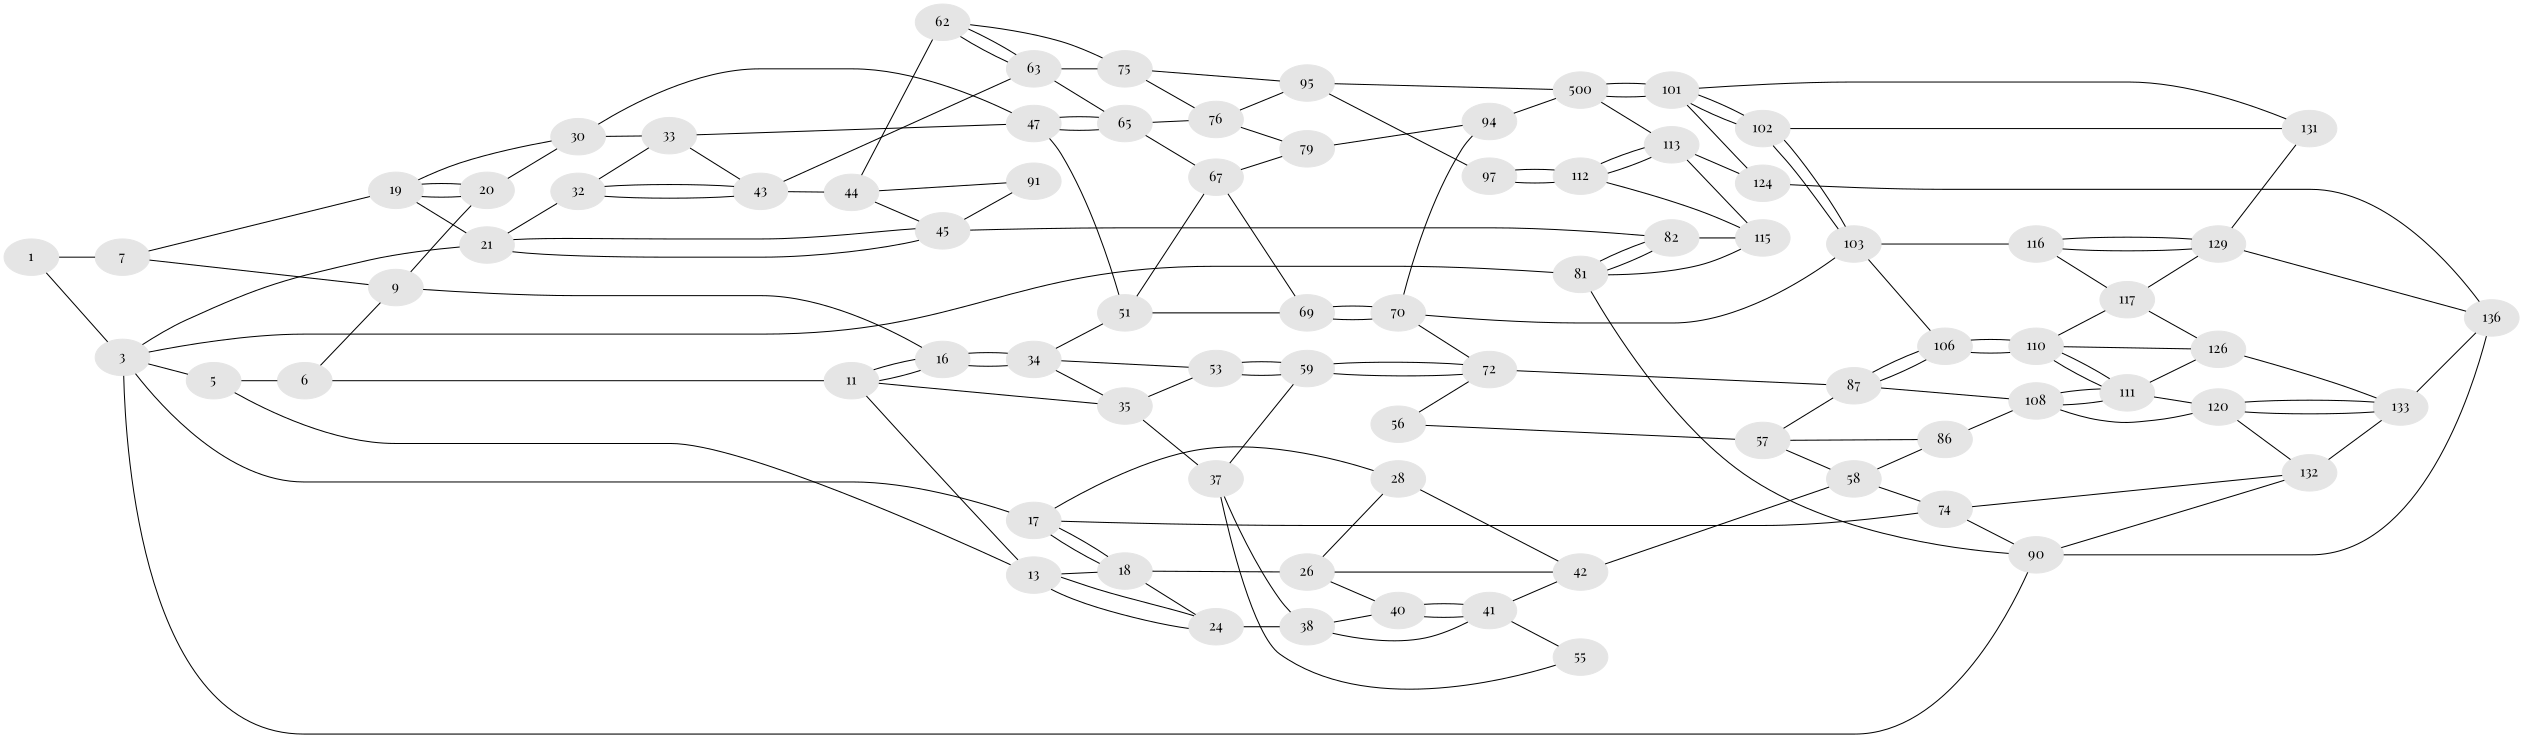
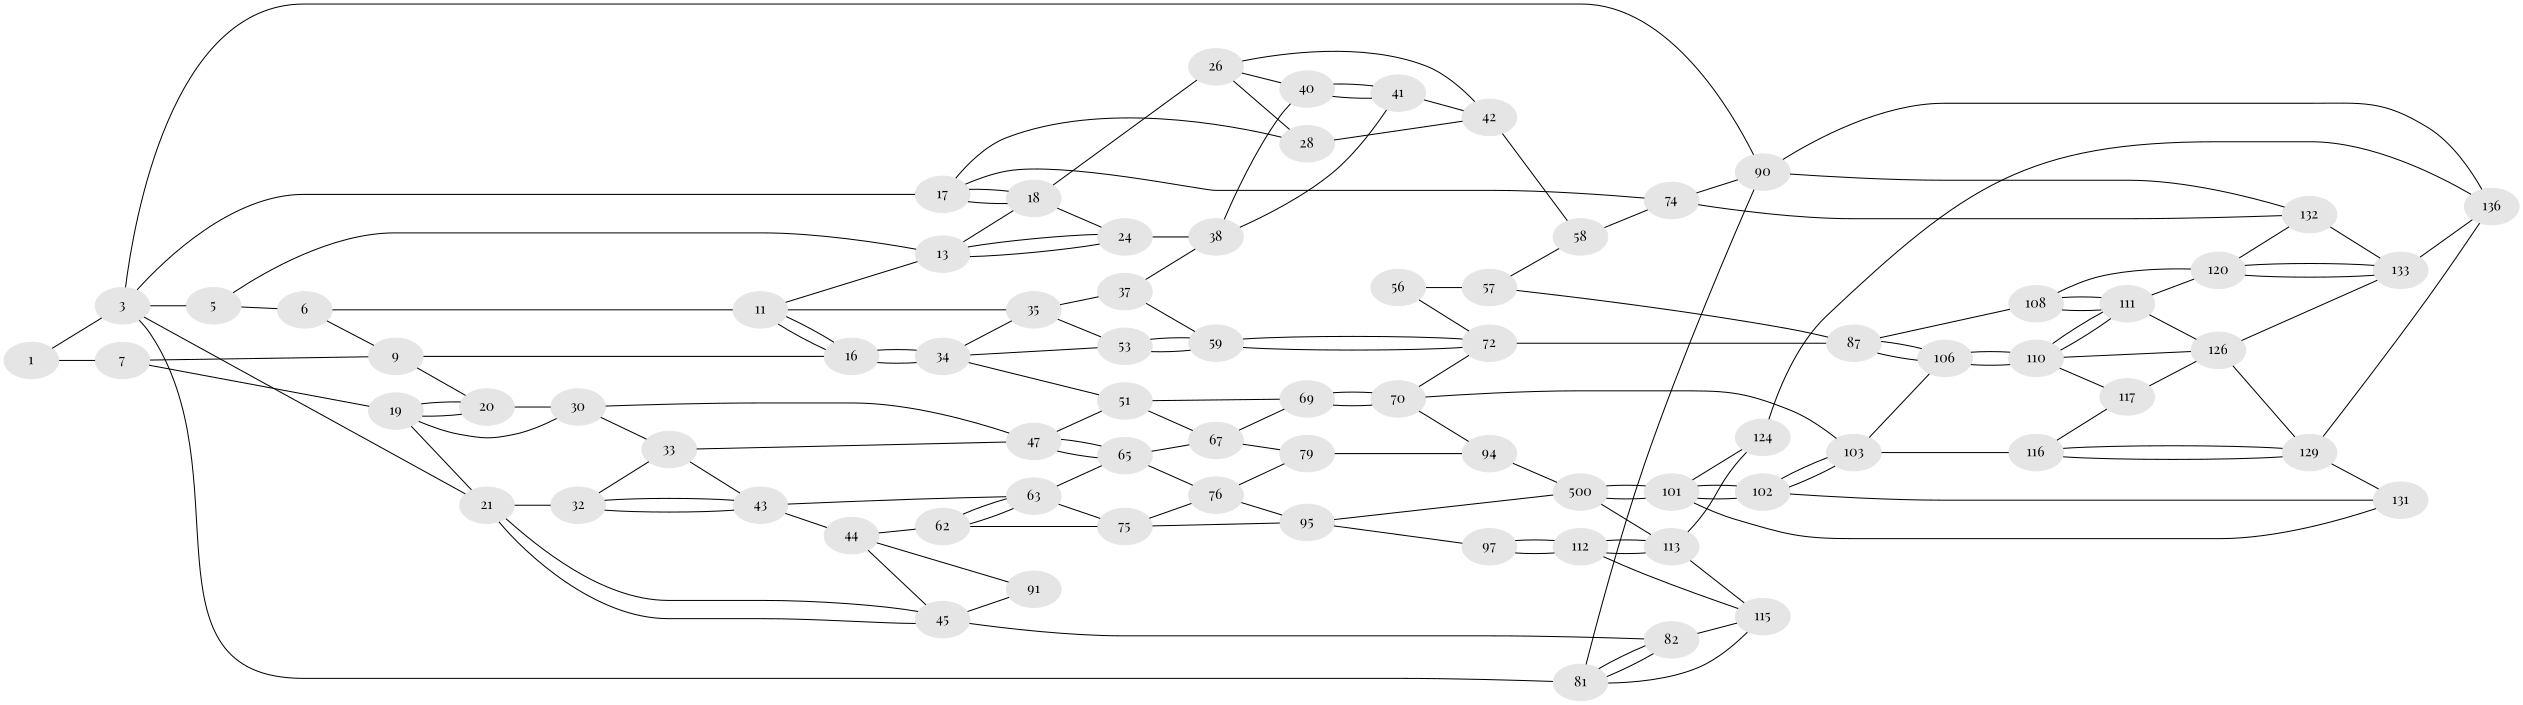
(2173, 272) -> (2264, 401)
(1945, 439) -> none
(1581, 657) -> none
